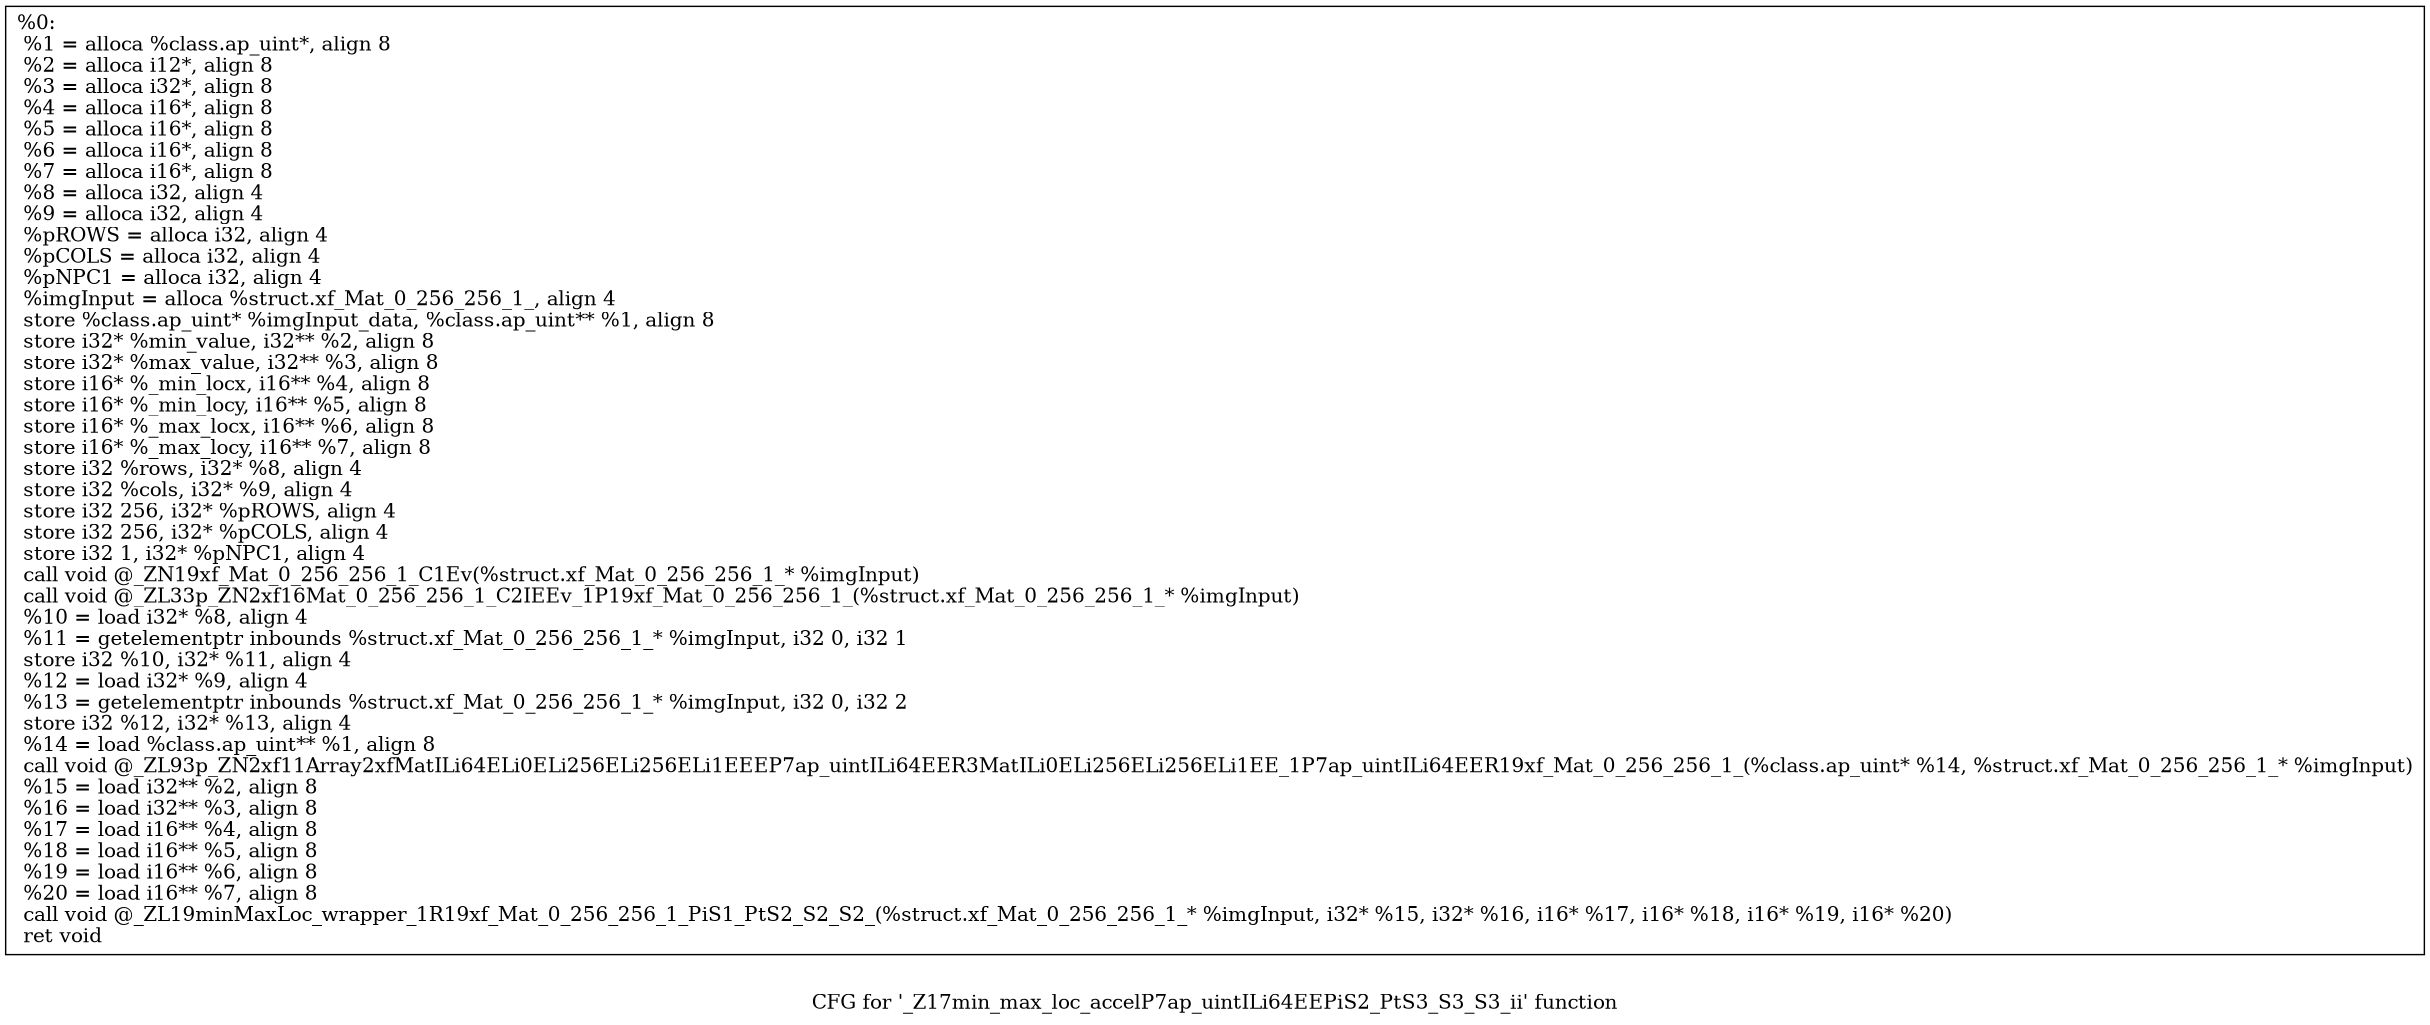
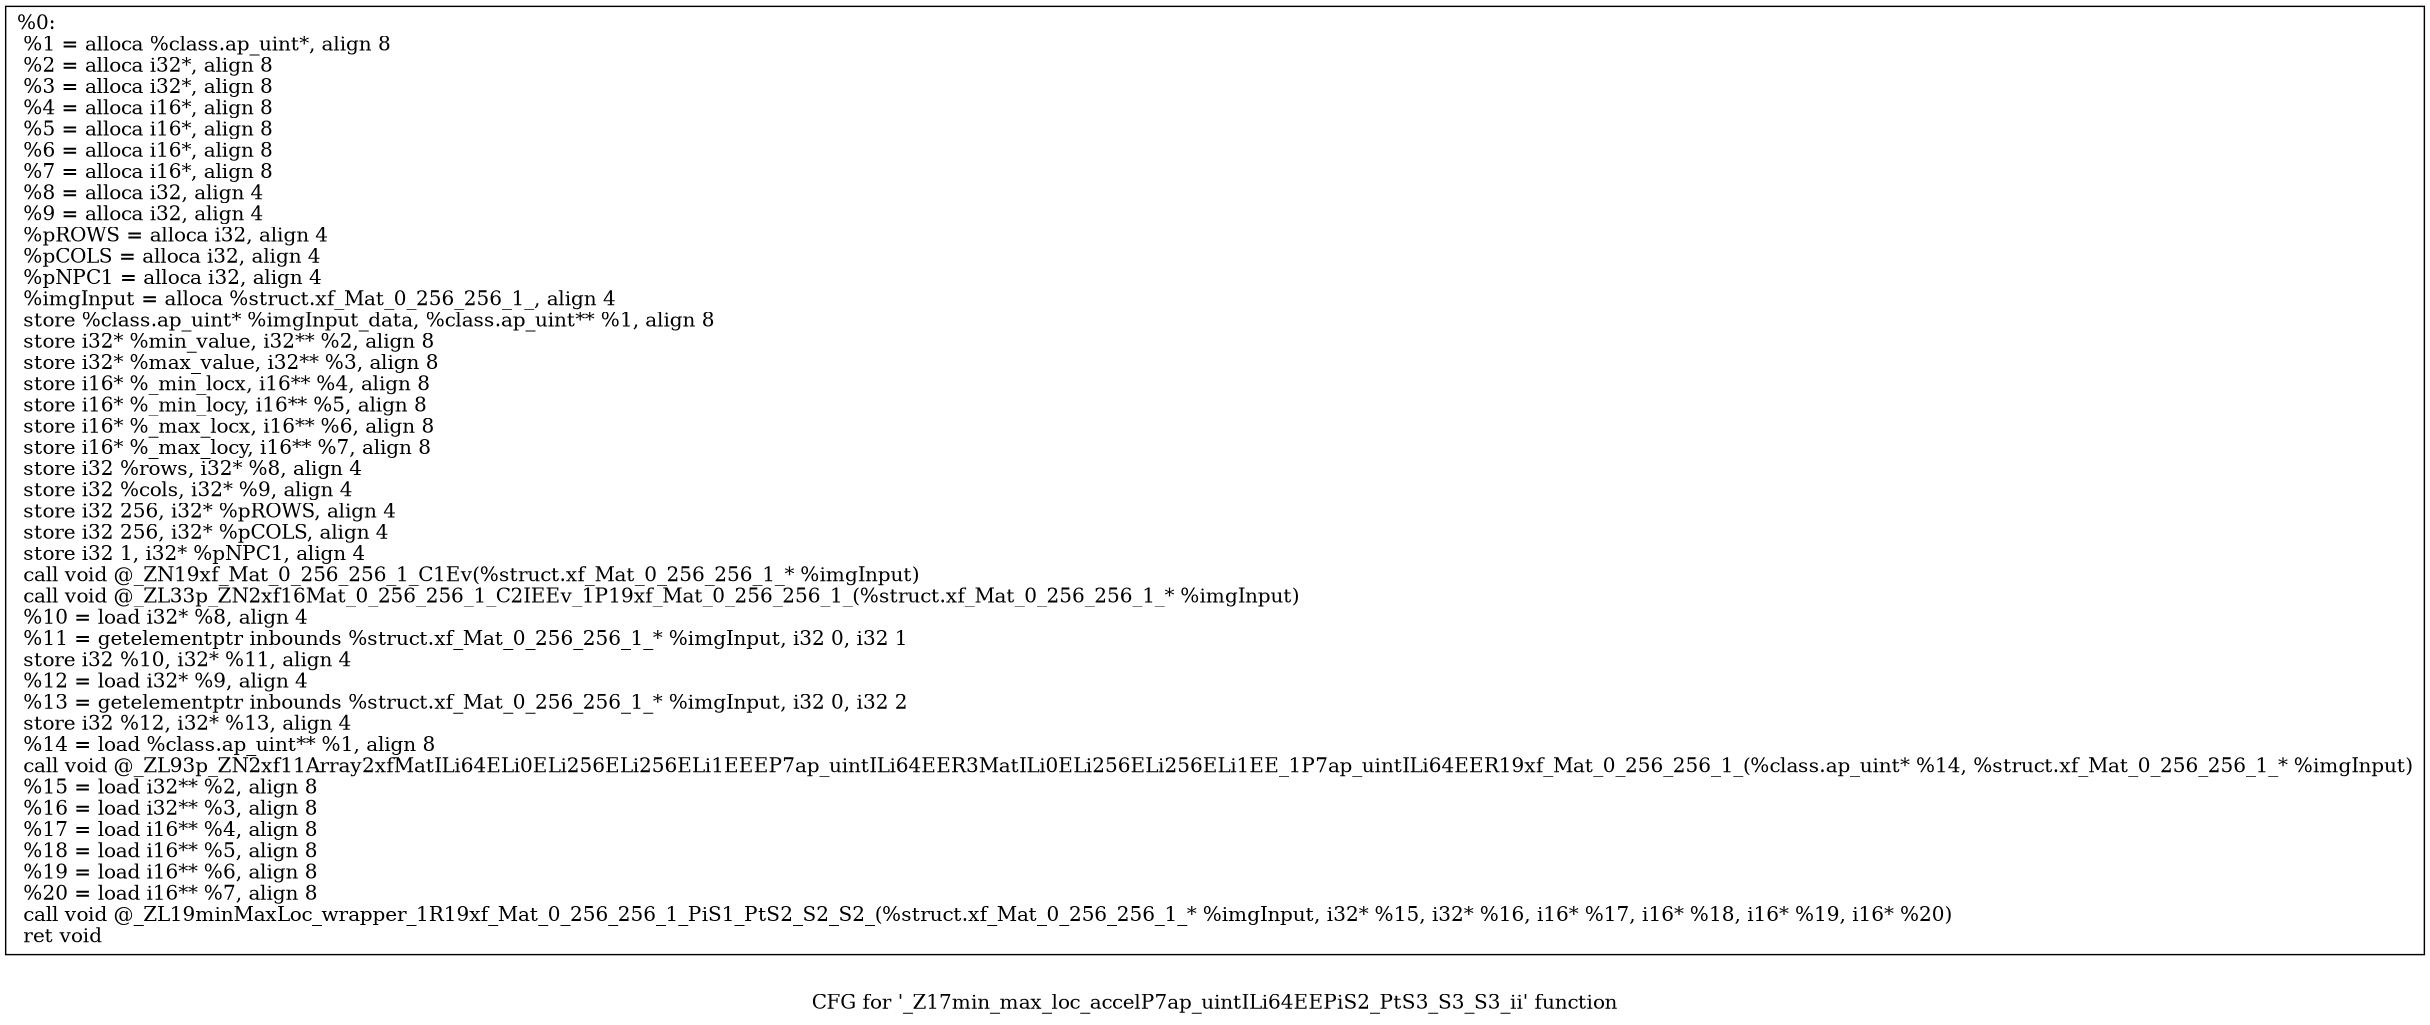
(145, 66) -> (145, 66)
